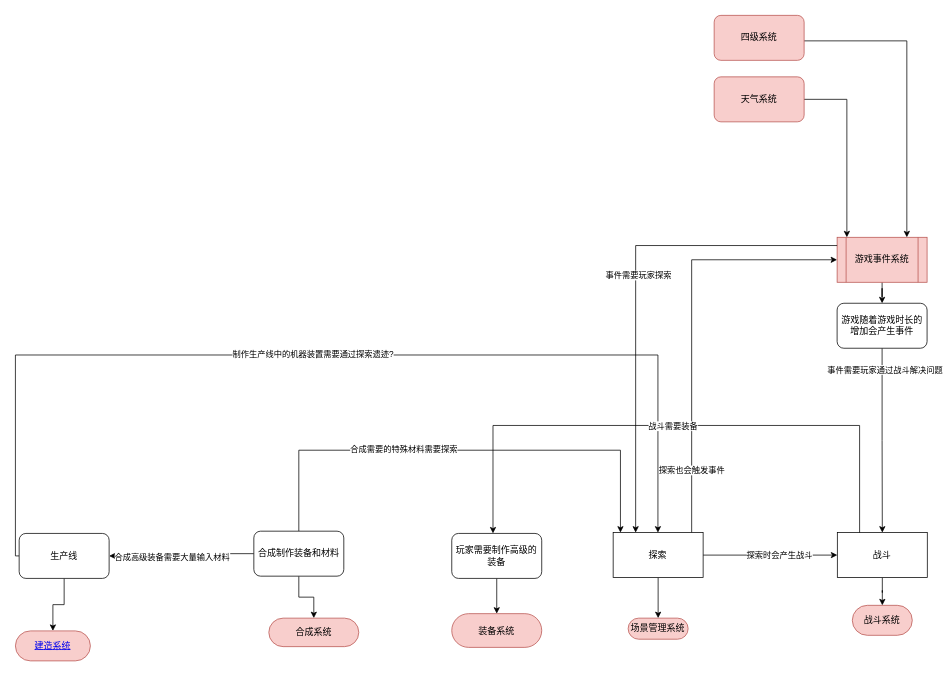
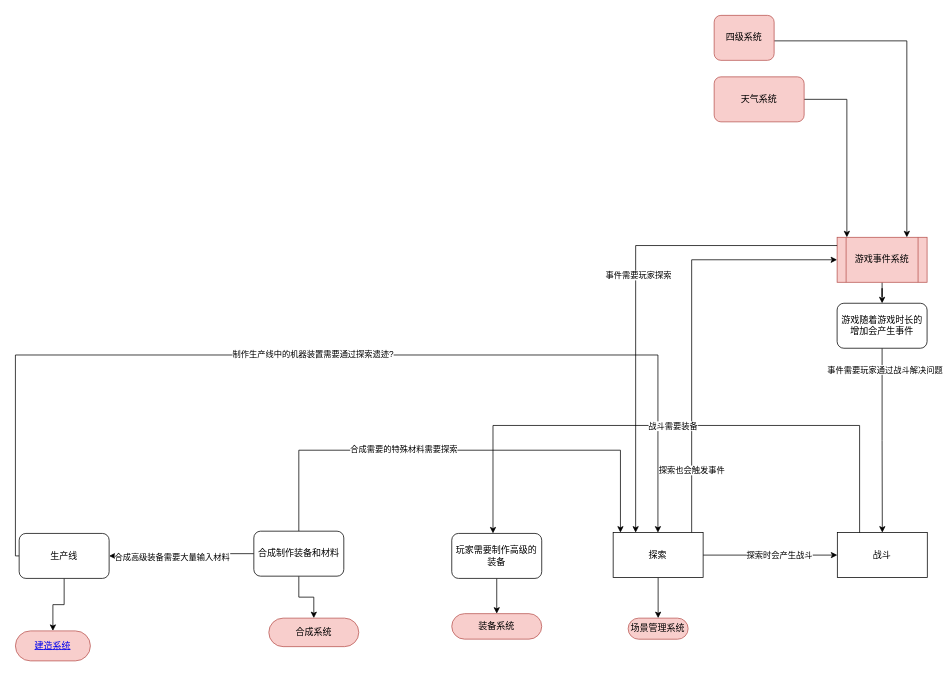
(759, 38) -> (744, 38)
(883, 592) -> none
(883, 621) -> none
(497, 631) -> (497, 627)
